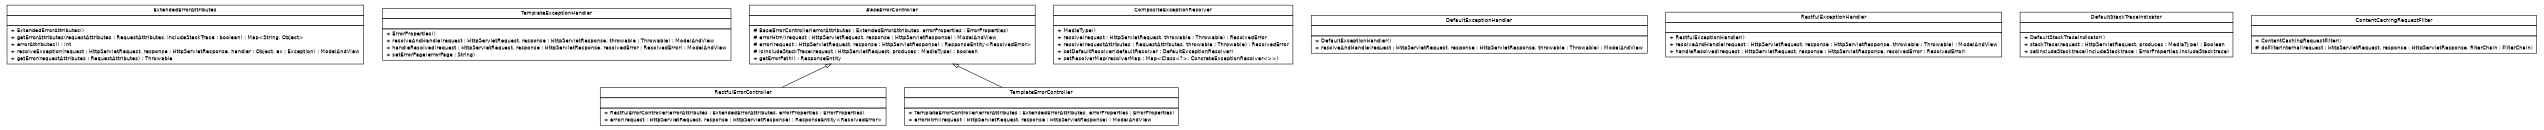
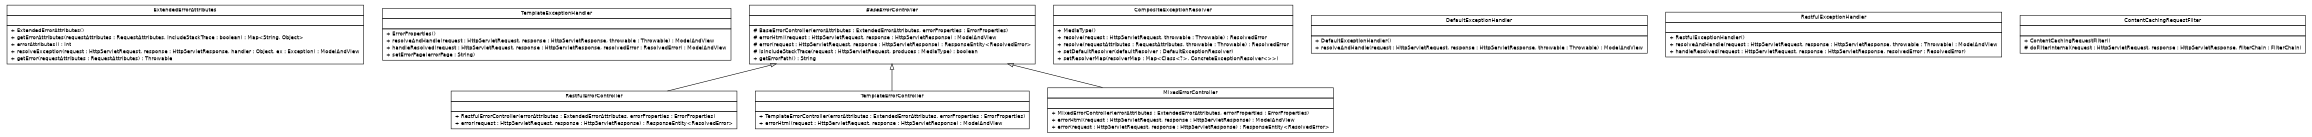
(2127, 34) -> none
(797, 59) -> (785, 59)
none -> (1190, 110)
